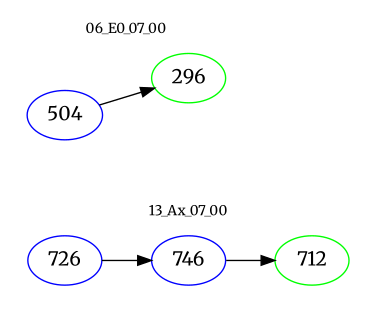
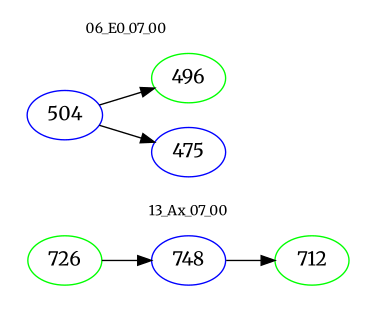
(189, 78) -> (189, 78)
none -> (189, 152)
(65, 260) -> (65, 260)
(189, 260) -> (189, 260)
